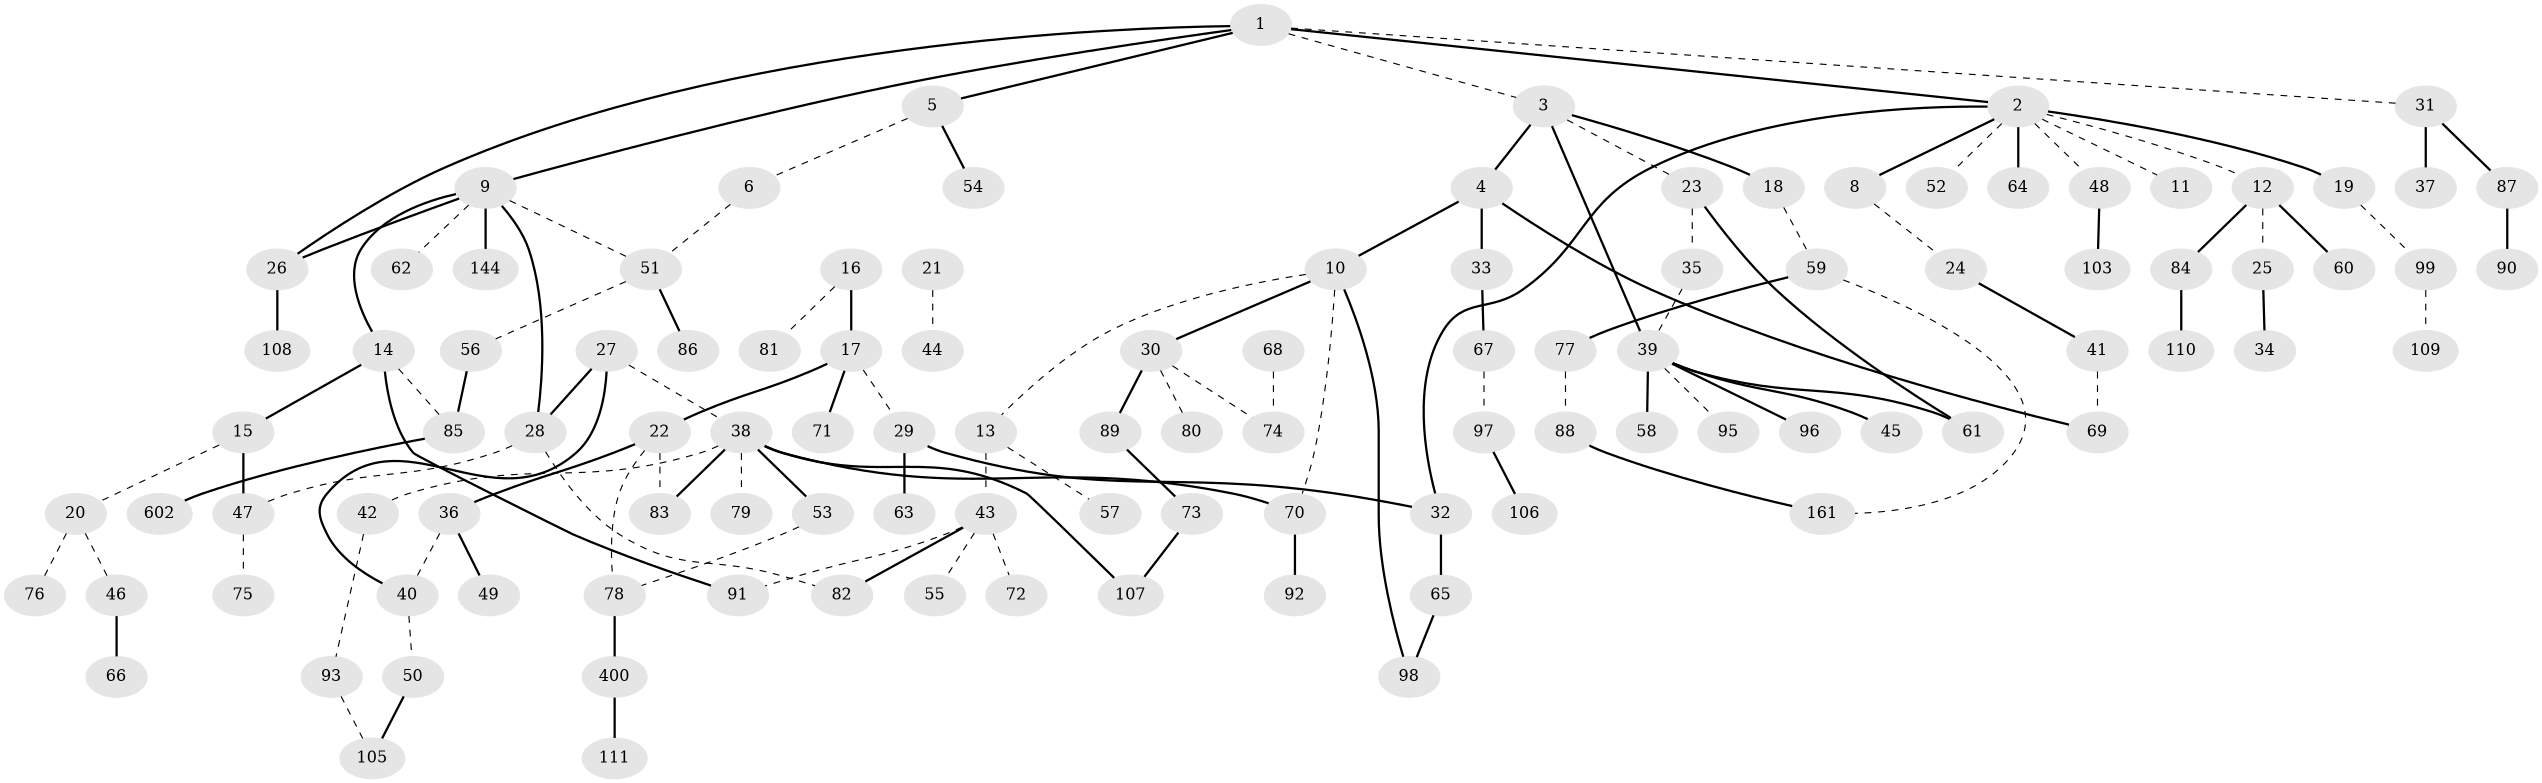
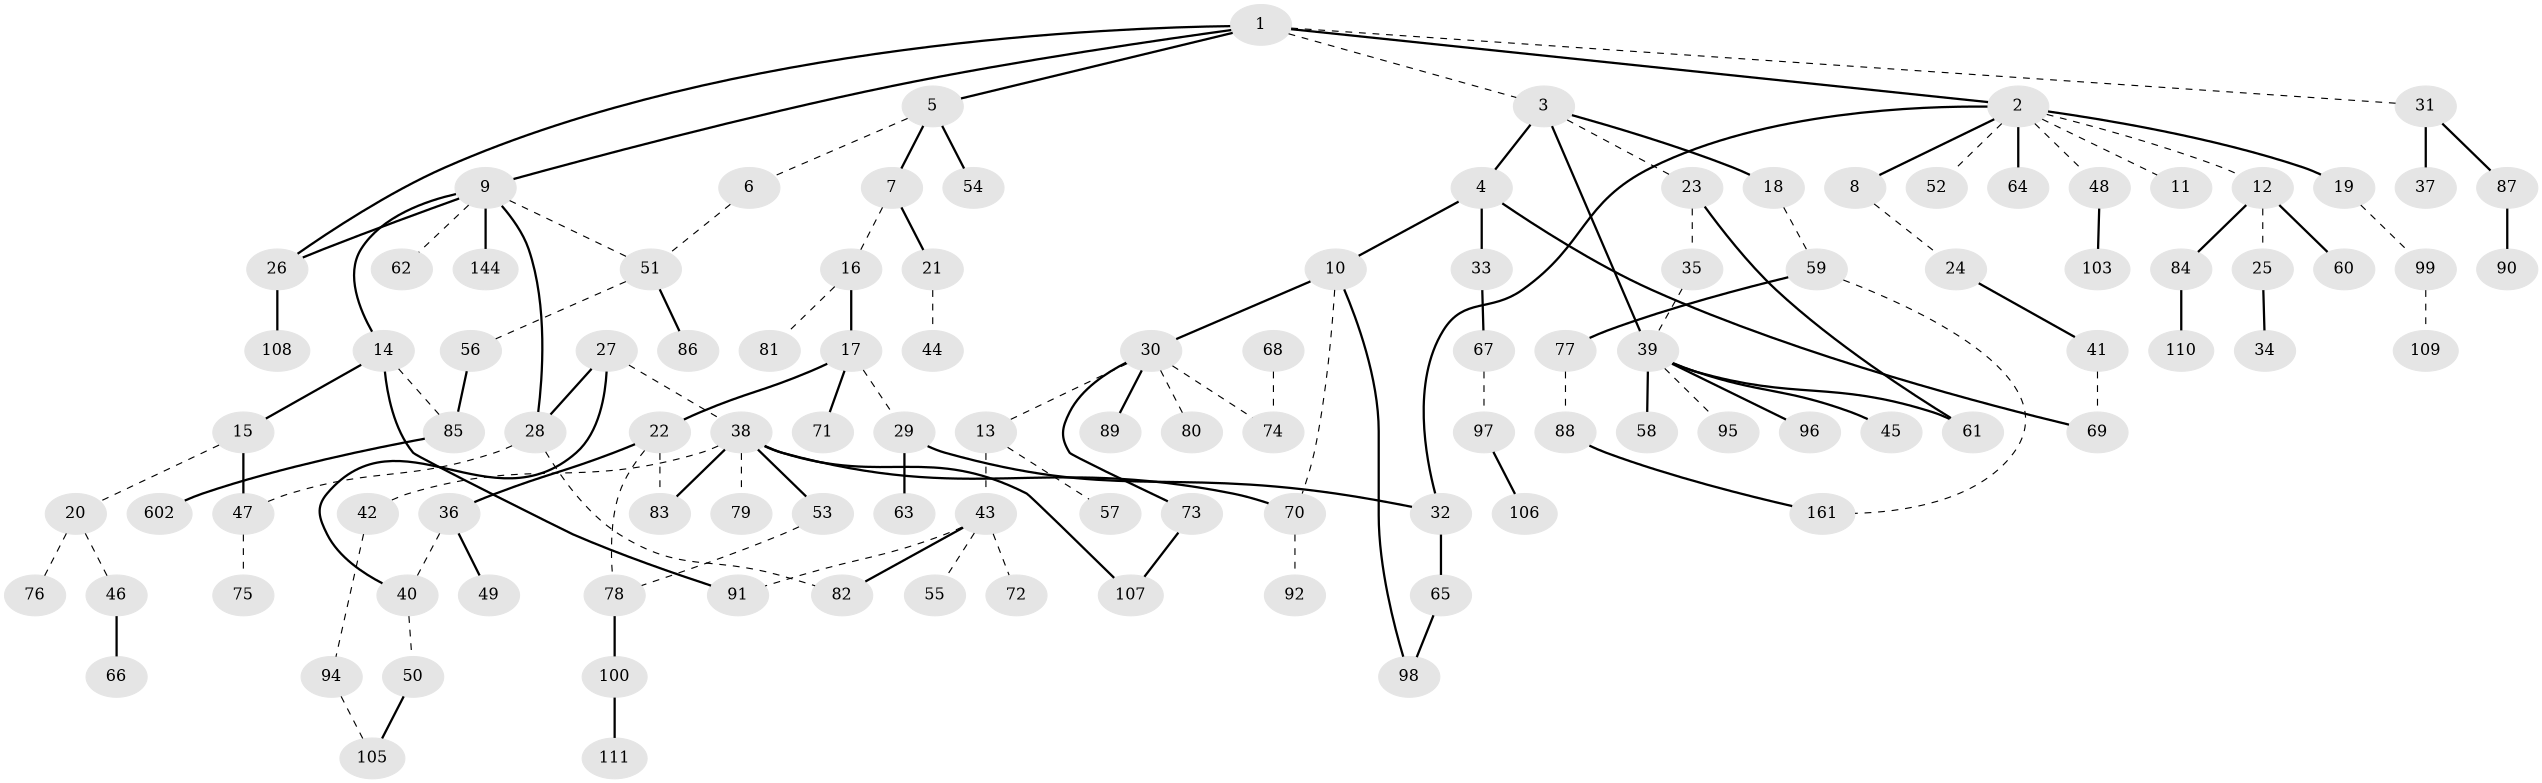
none -> (892, 188)
(1141, 317) -> (1069, 392)
(1151, 473) -> (1067, 448)
(1295, 555) -> (1295, 555)
(332, 677) -> (332, 677)
(615, 677) -> (615, 677)
